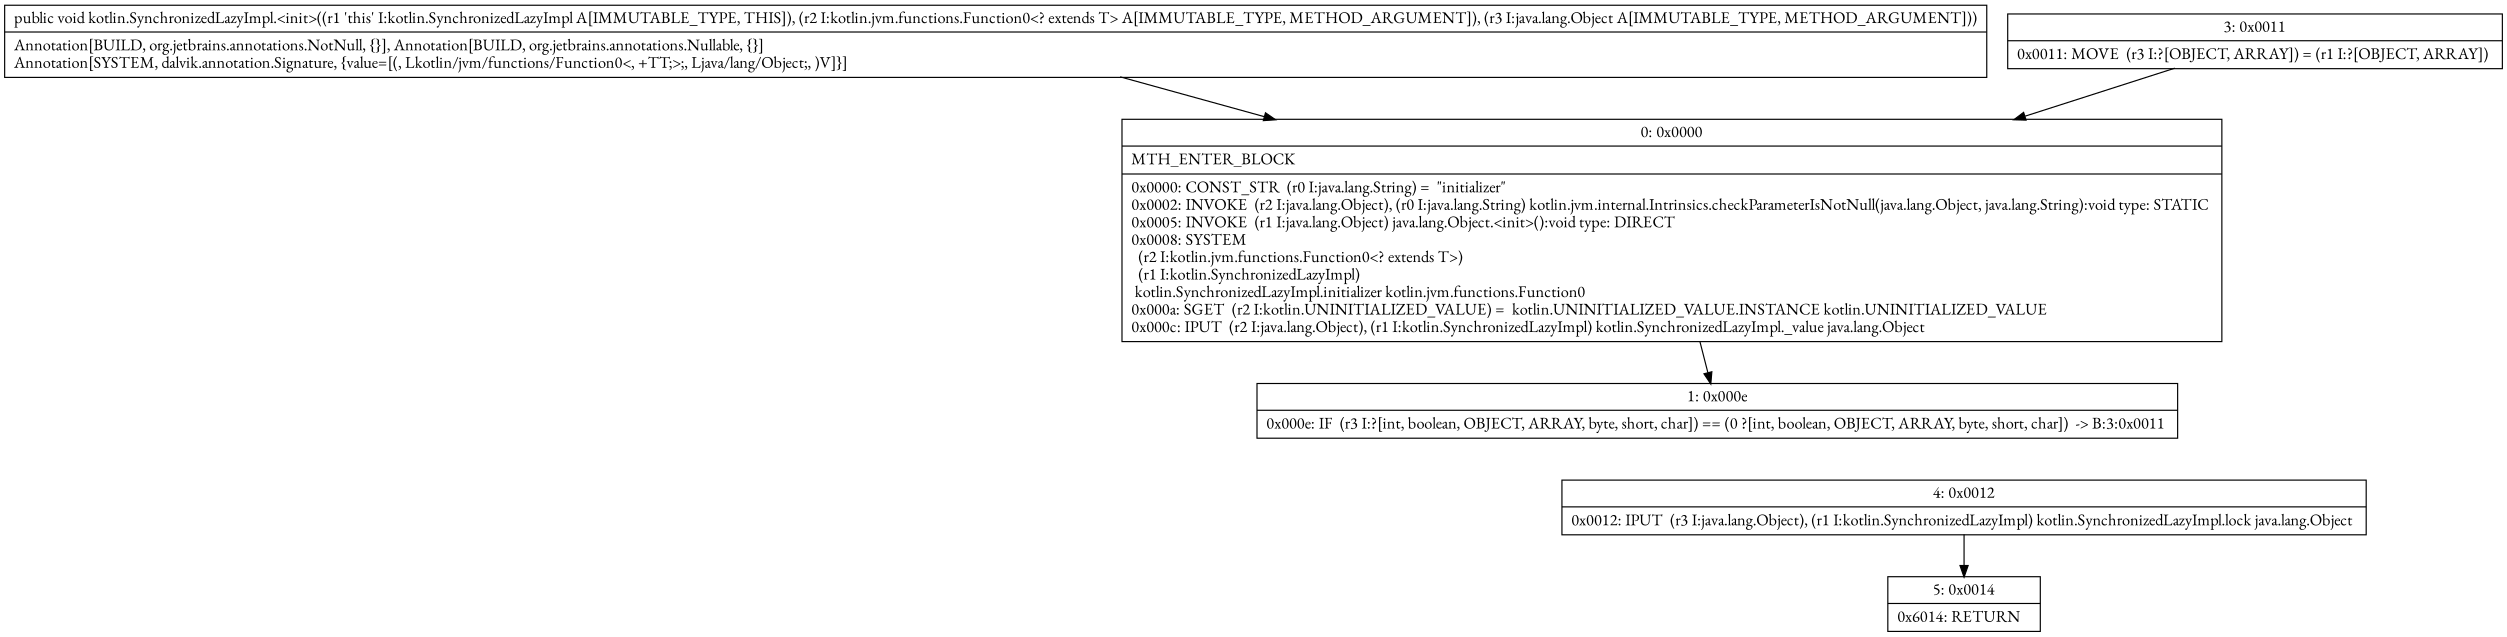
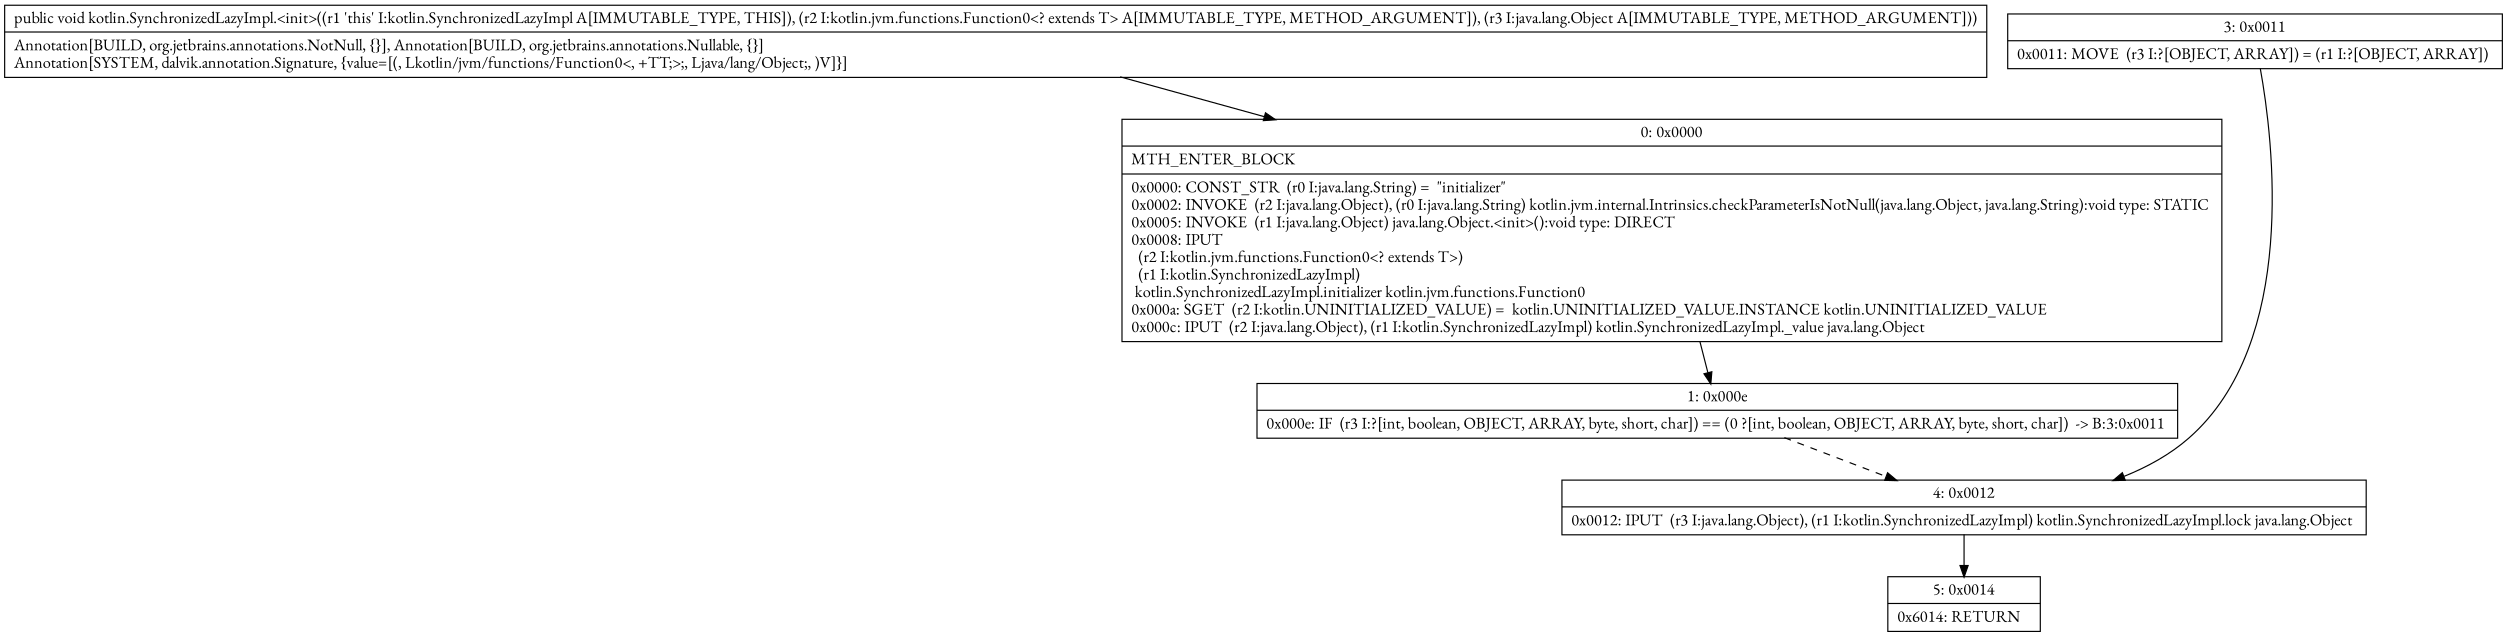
(2100, 92) -> (2262, 301)
(1193, 240) -> (1181, 240)
none -> (1835, 457)
